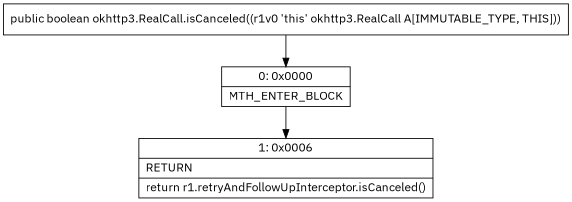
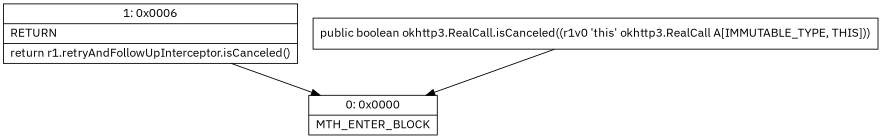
(286, 118) -> (271, 78)
